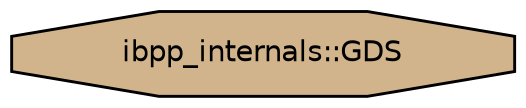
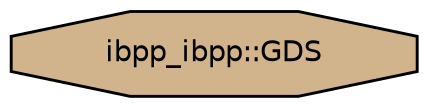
(263, 54) -> (214, 54)
